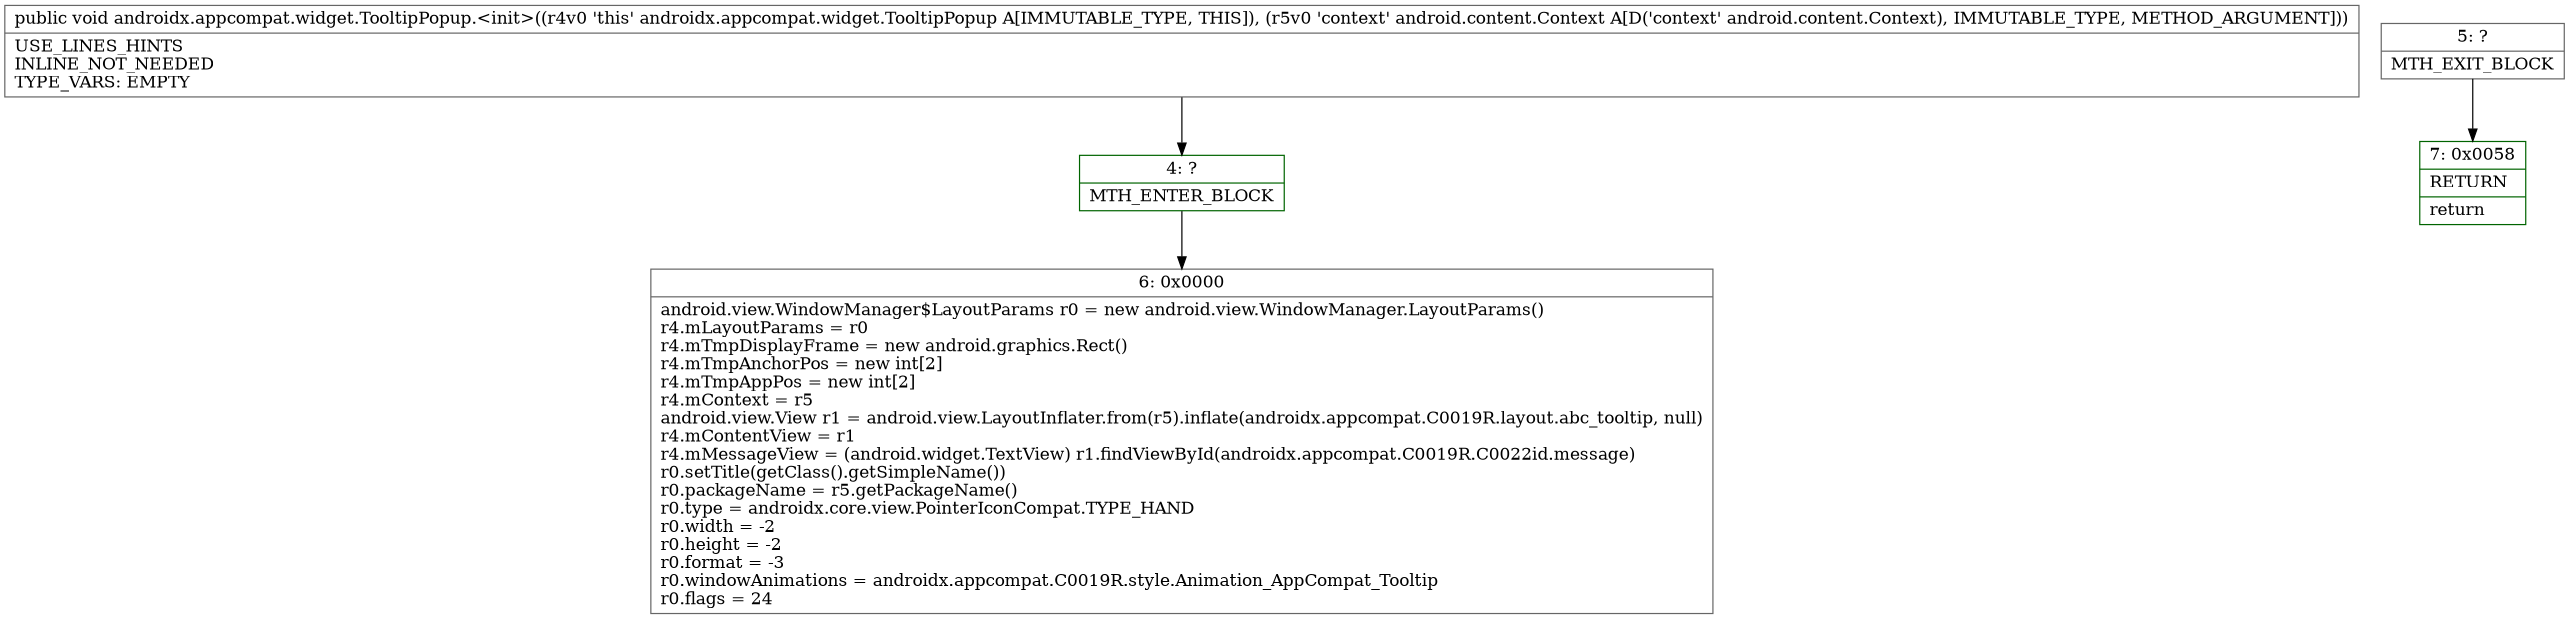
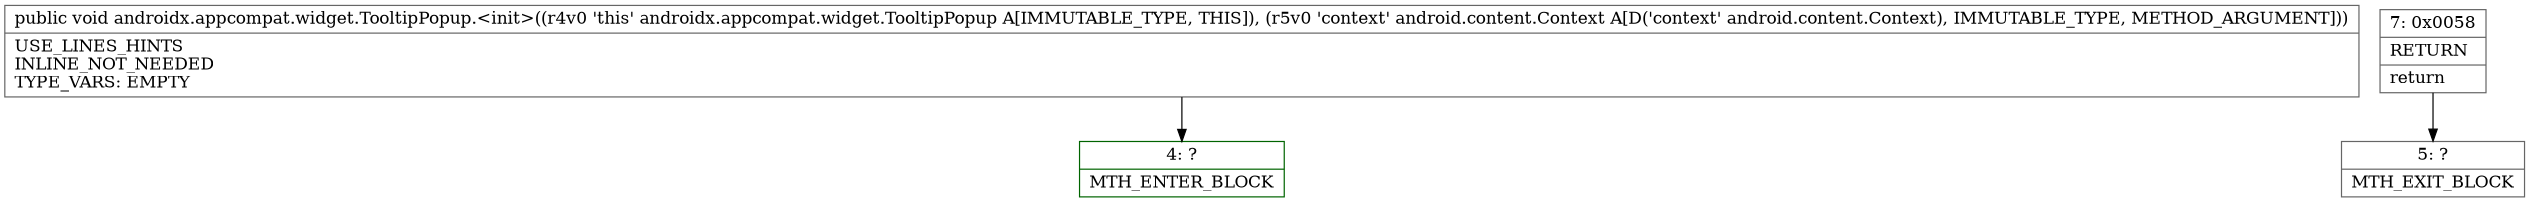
(2473, 104) -> (2433, 111)
(2473, 183) -> (2433, 51)
(1182, 441) -> none
